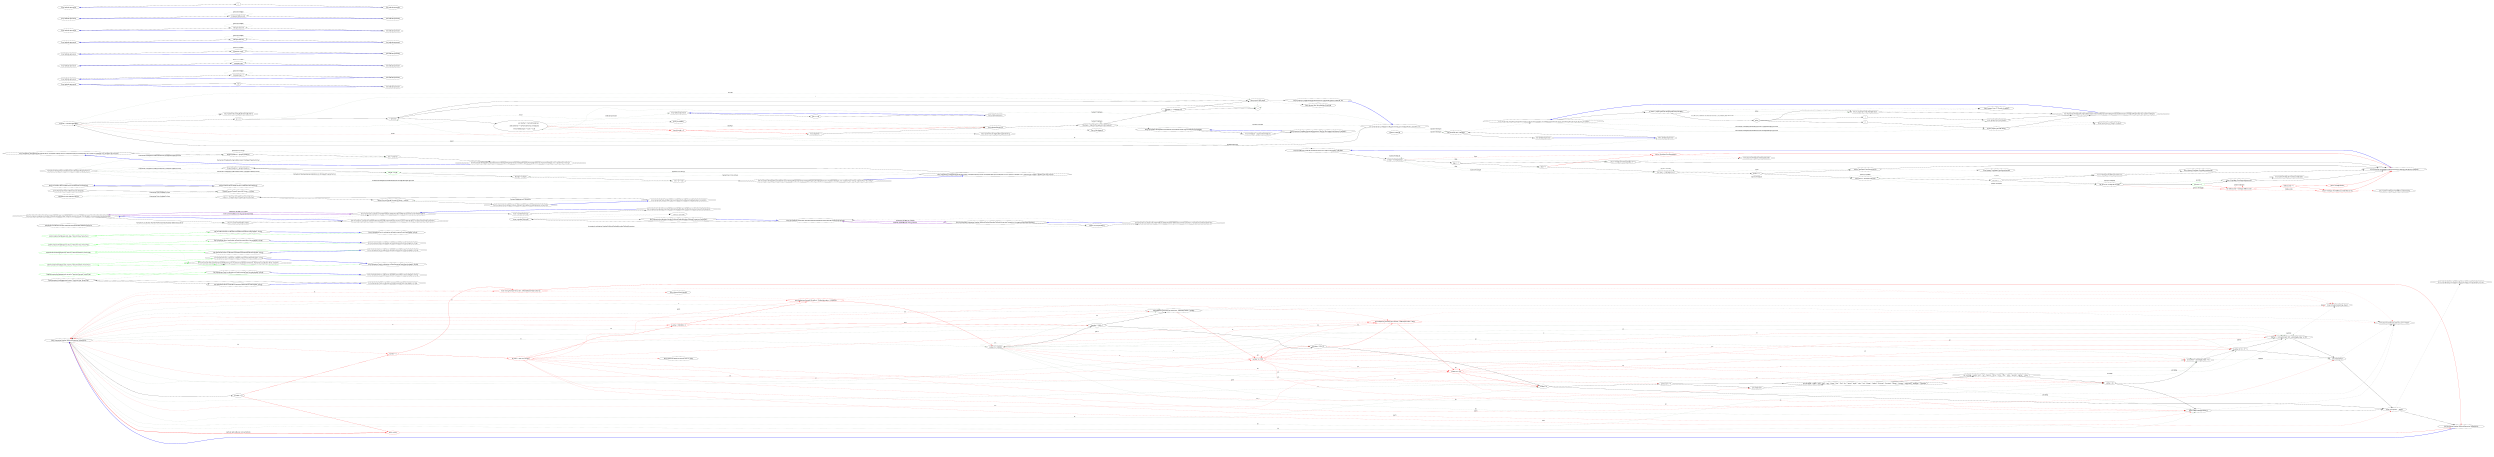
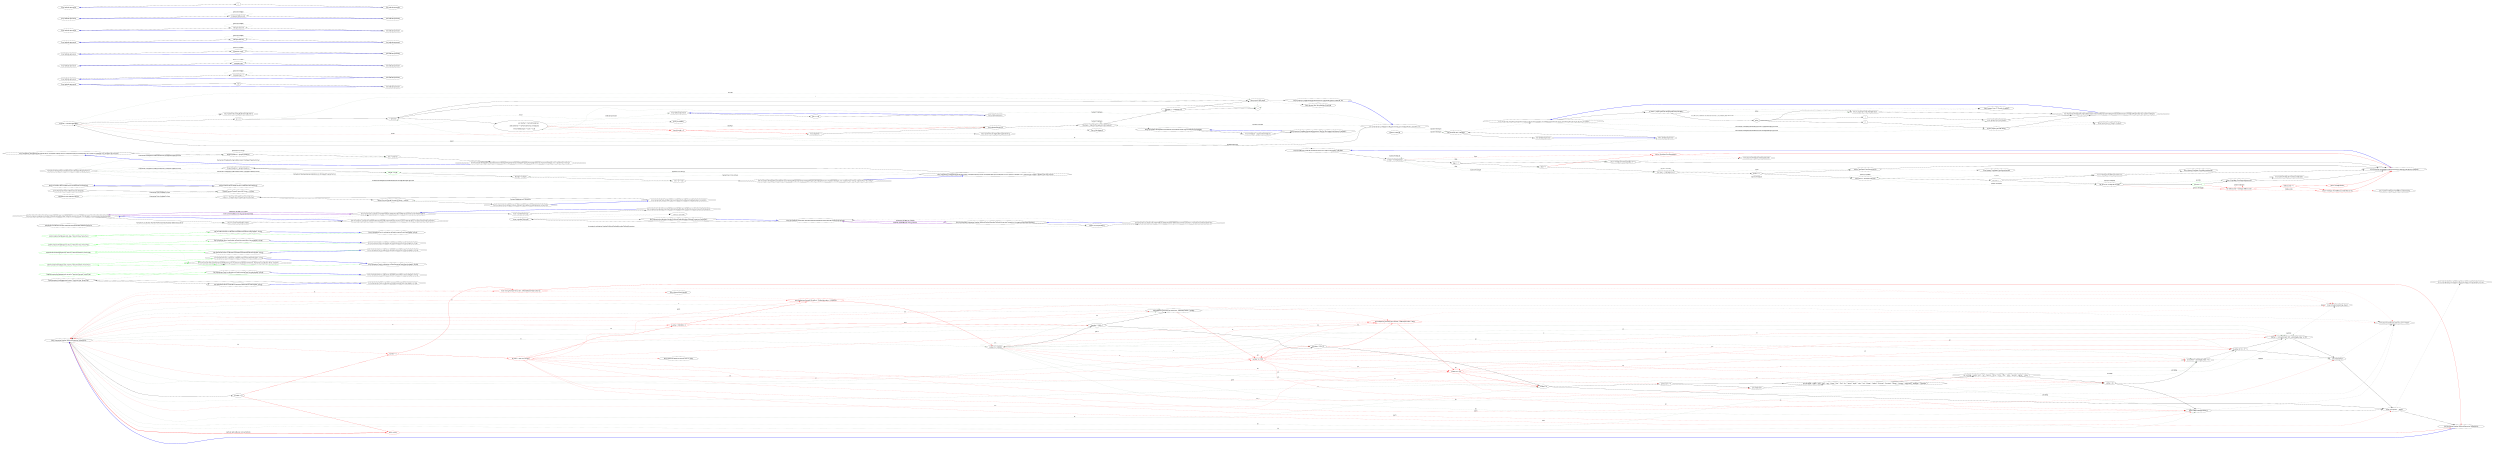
(2235, 344) -> none
